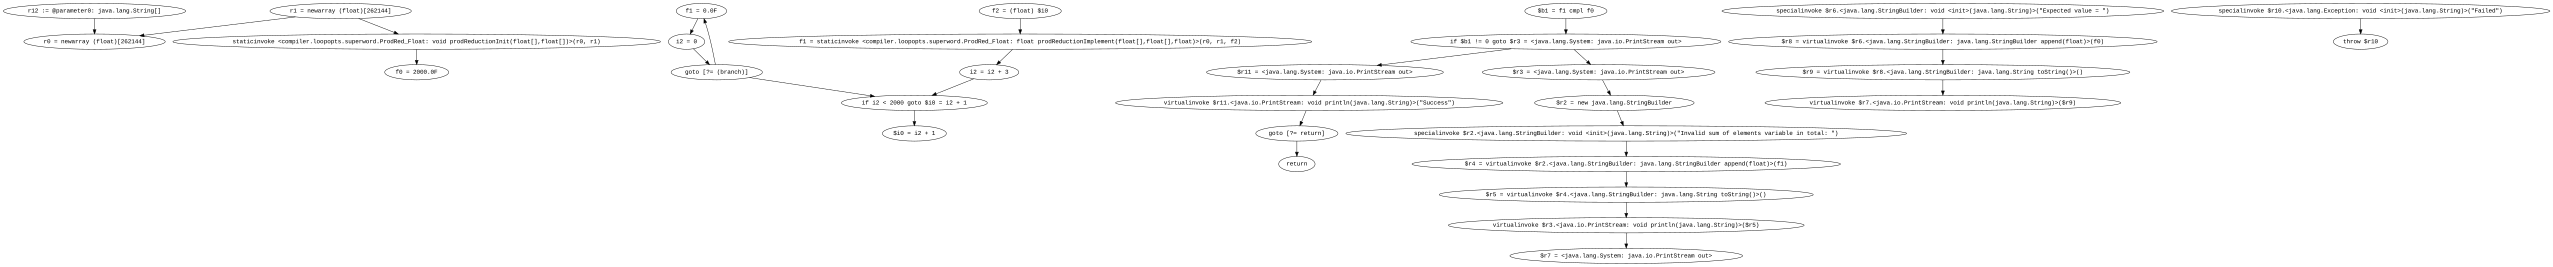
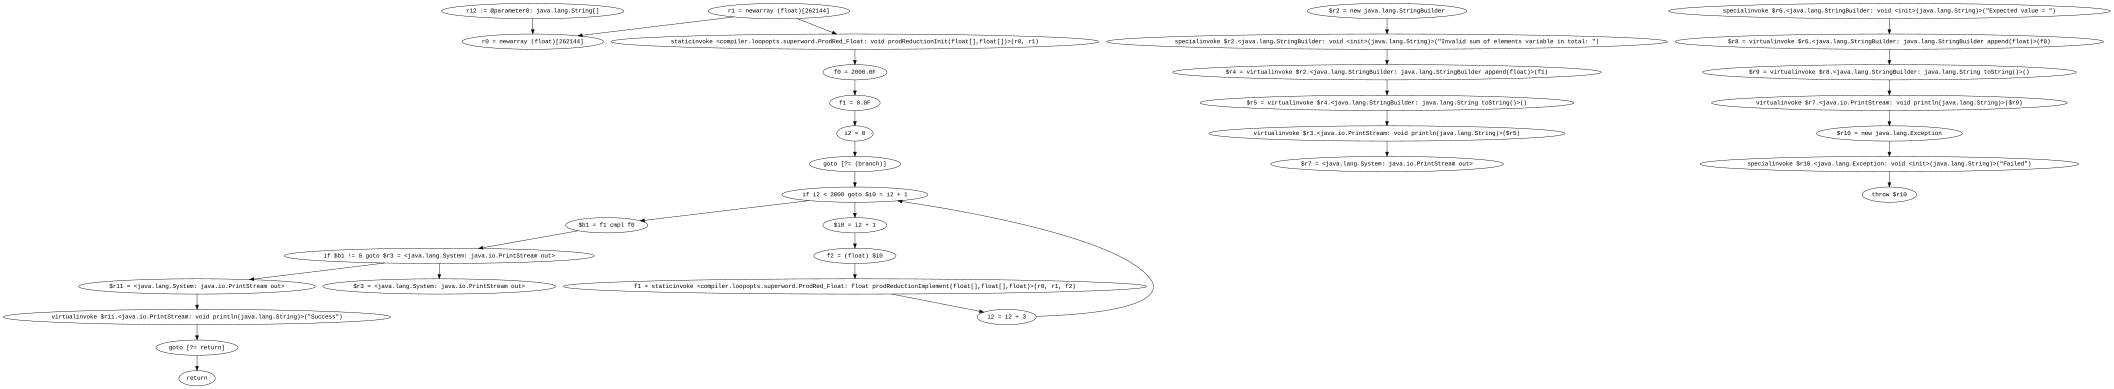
(711, 44) -> (855, 85)
(1606, 86) -> none
none -> (1889, 133)
none -> (727, 210)
none -> (855, 238)
